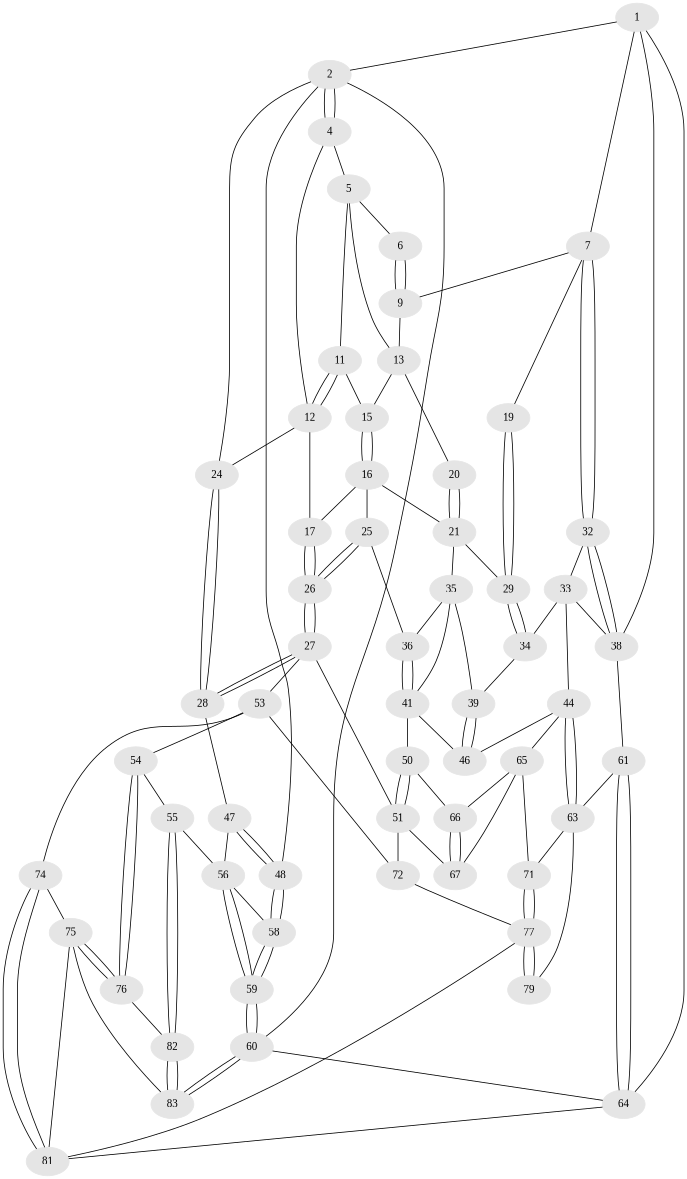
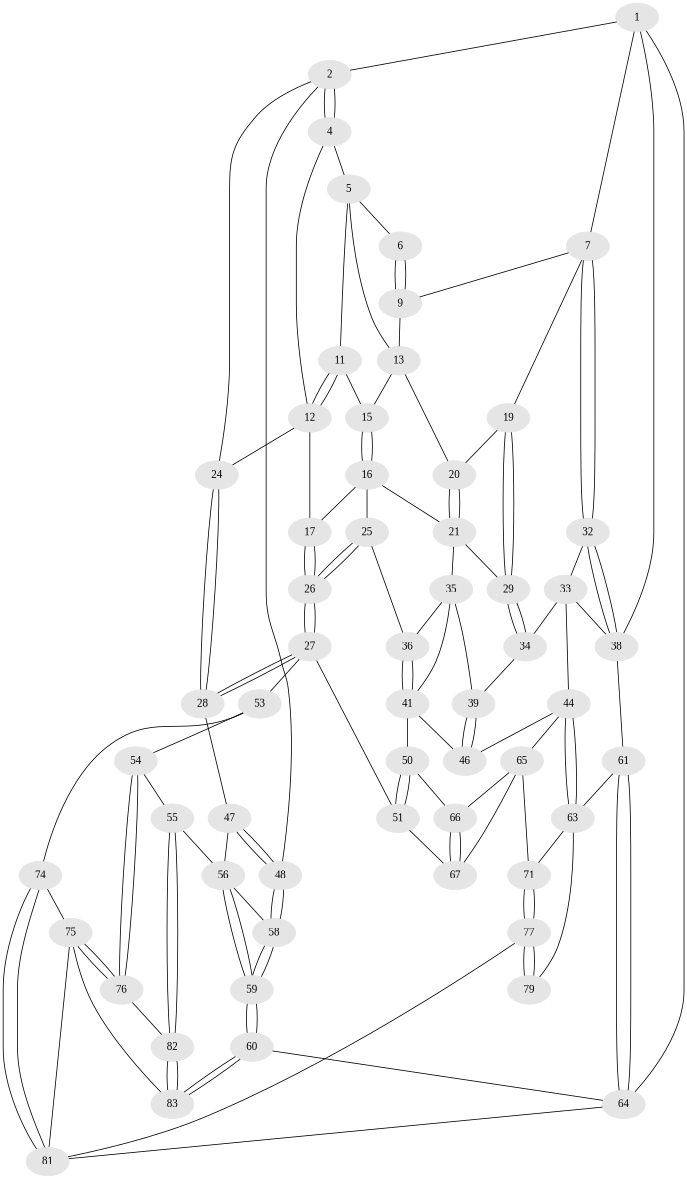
none -> (481, 446)
(395, 551) -> none
(398, 875) -> none
